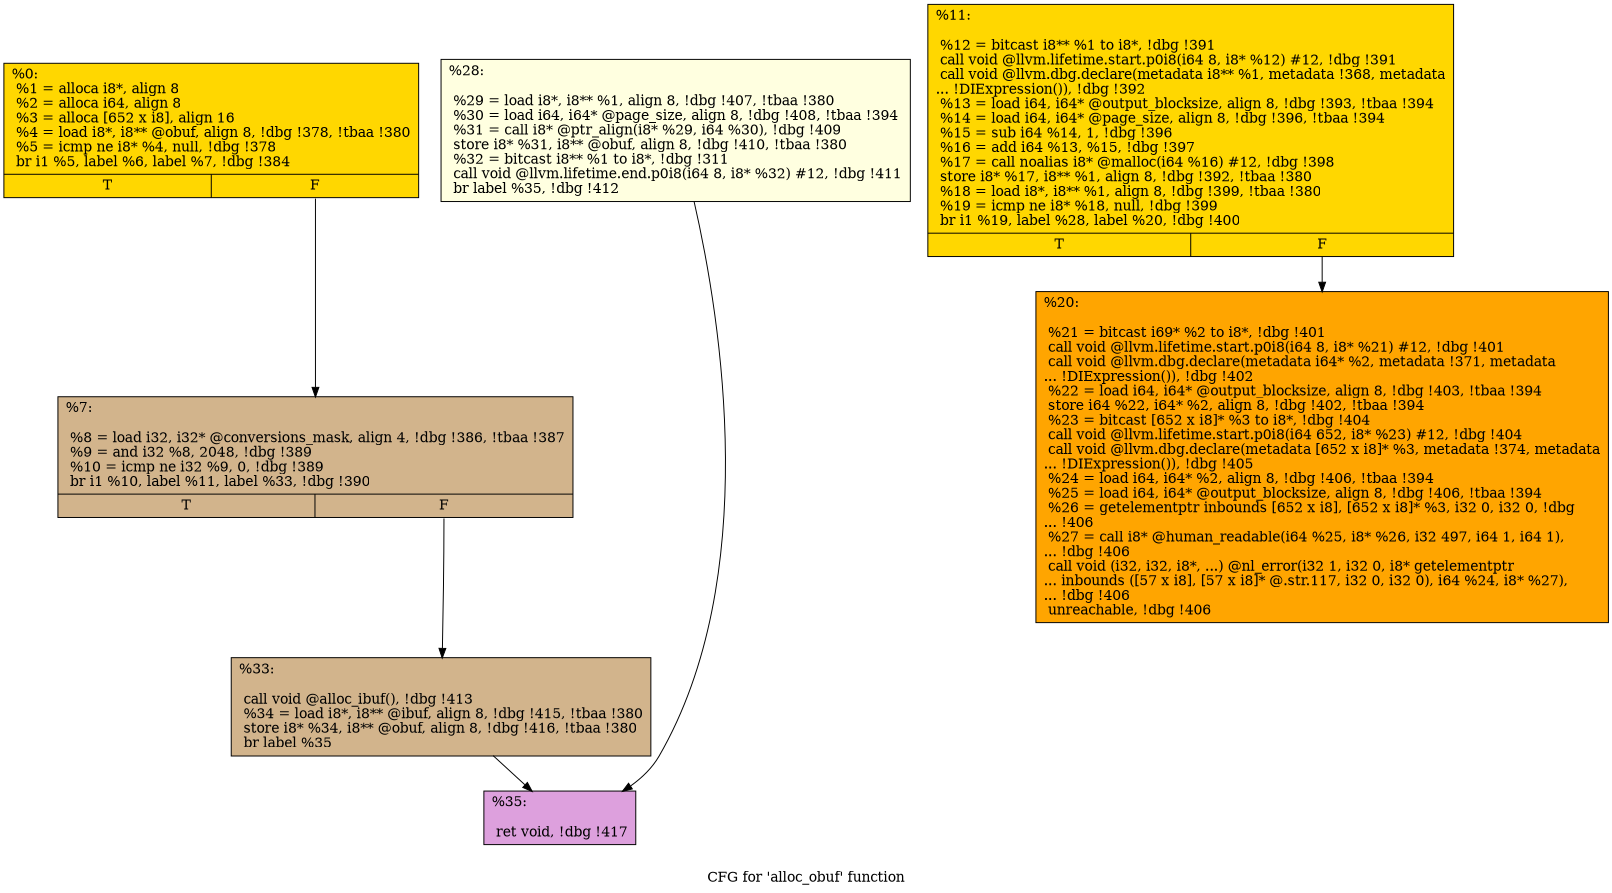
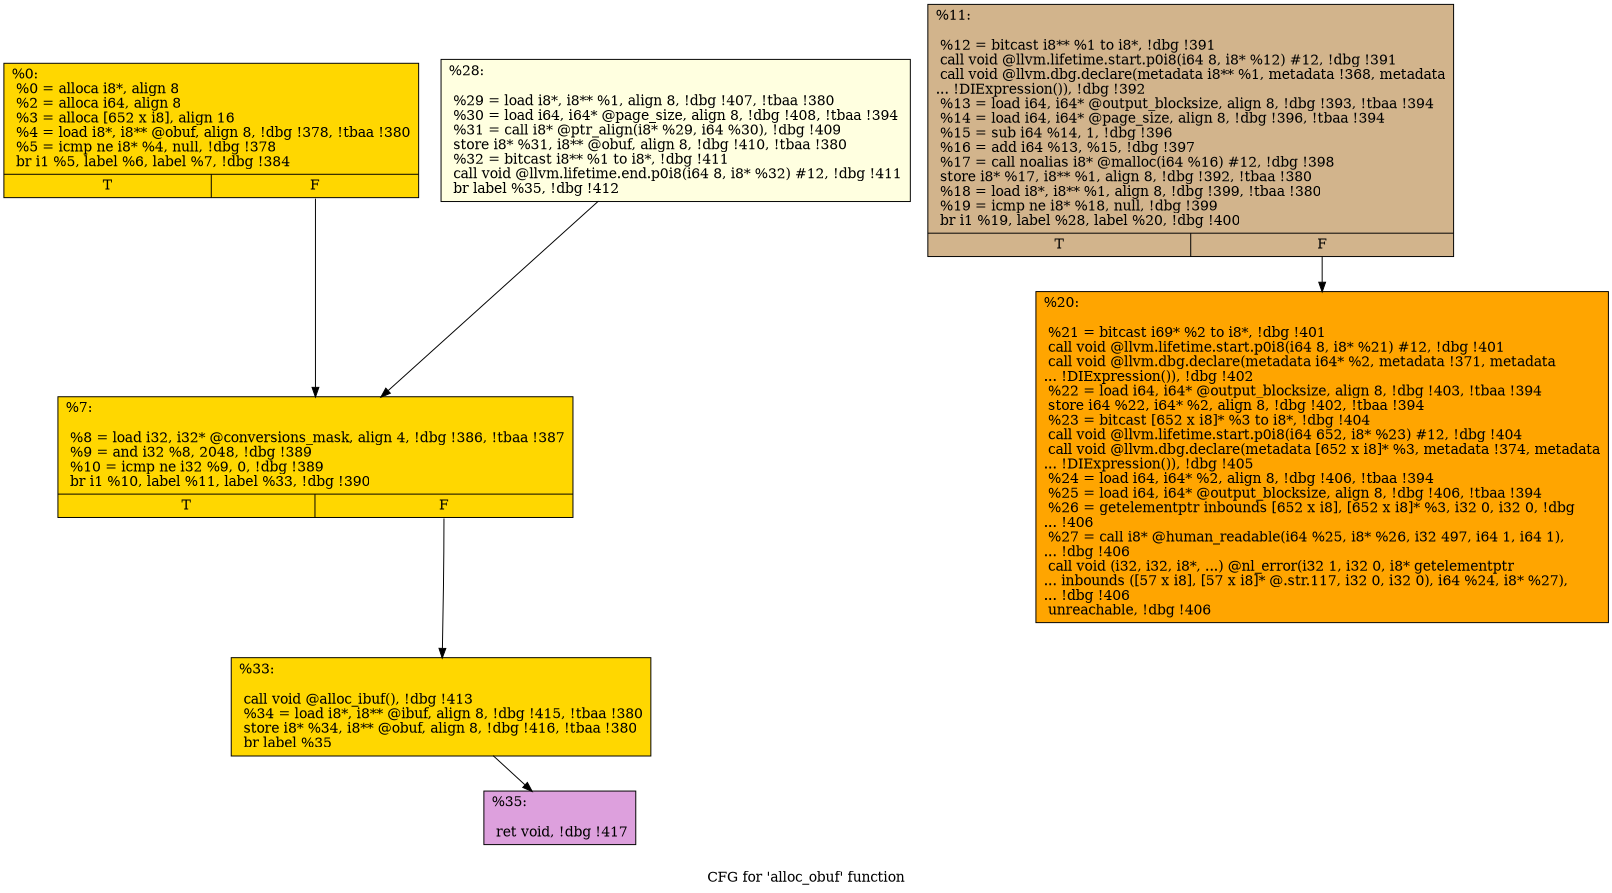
(95, 89) -> (95, 89)
(1191, 130) -> (1191, 130)
(589, 160) -> (589, 160)
(315, 457) -> (315, 457)
(724, 504) -> (493, 296)
(441, 707) -> (441, 707)
